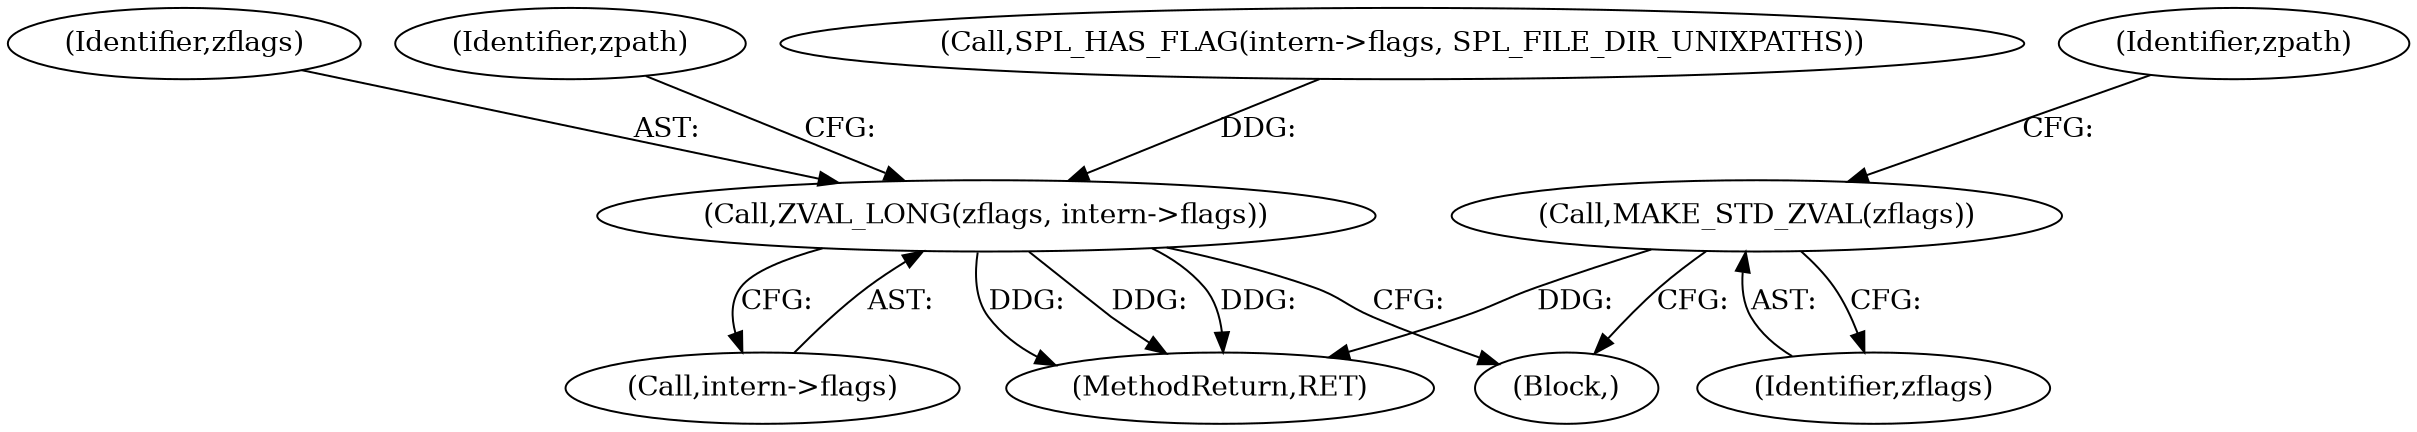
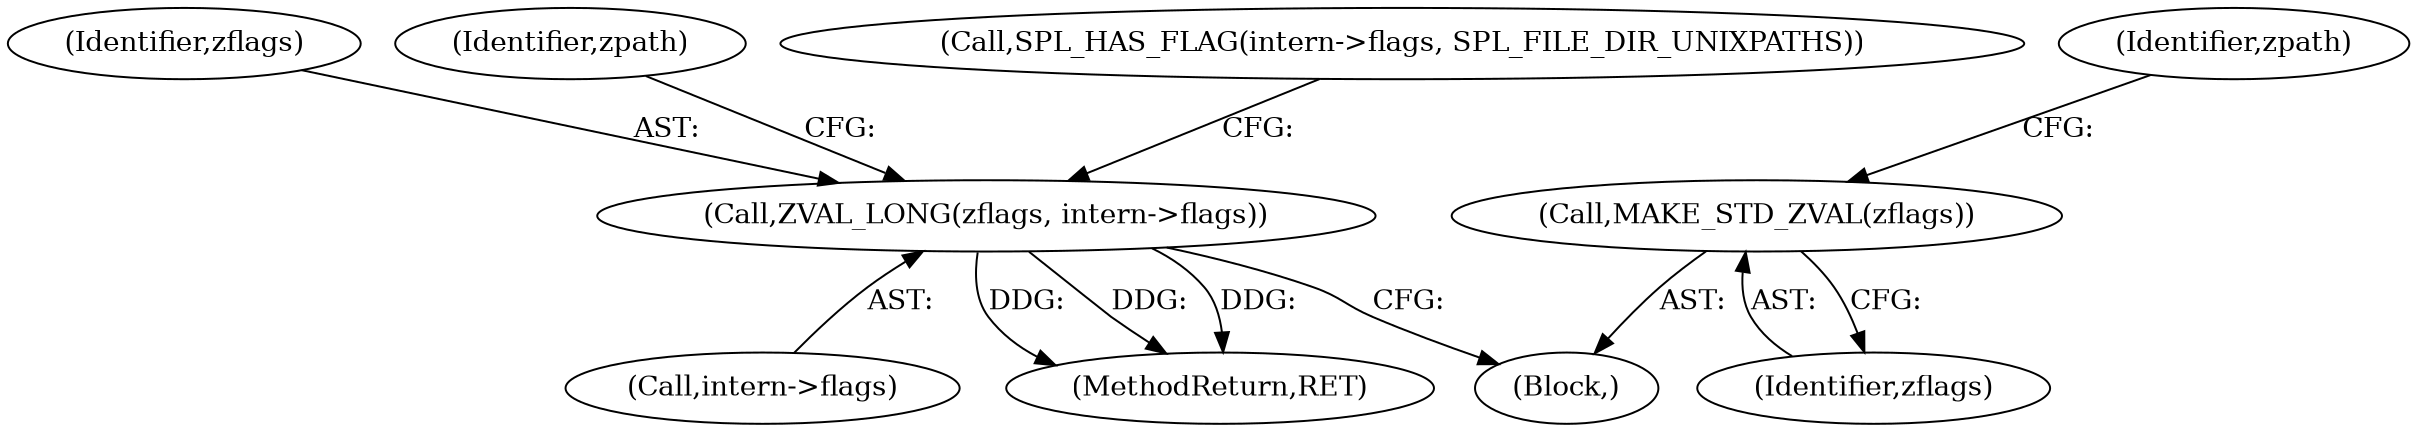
(1263, 130) -> (1263, 130)
(758, 273) -> none
(1500, 302) -> none
(1697, 302) -> (1697, 302)
